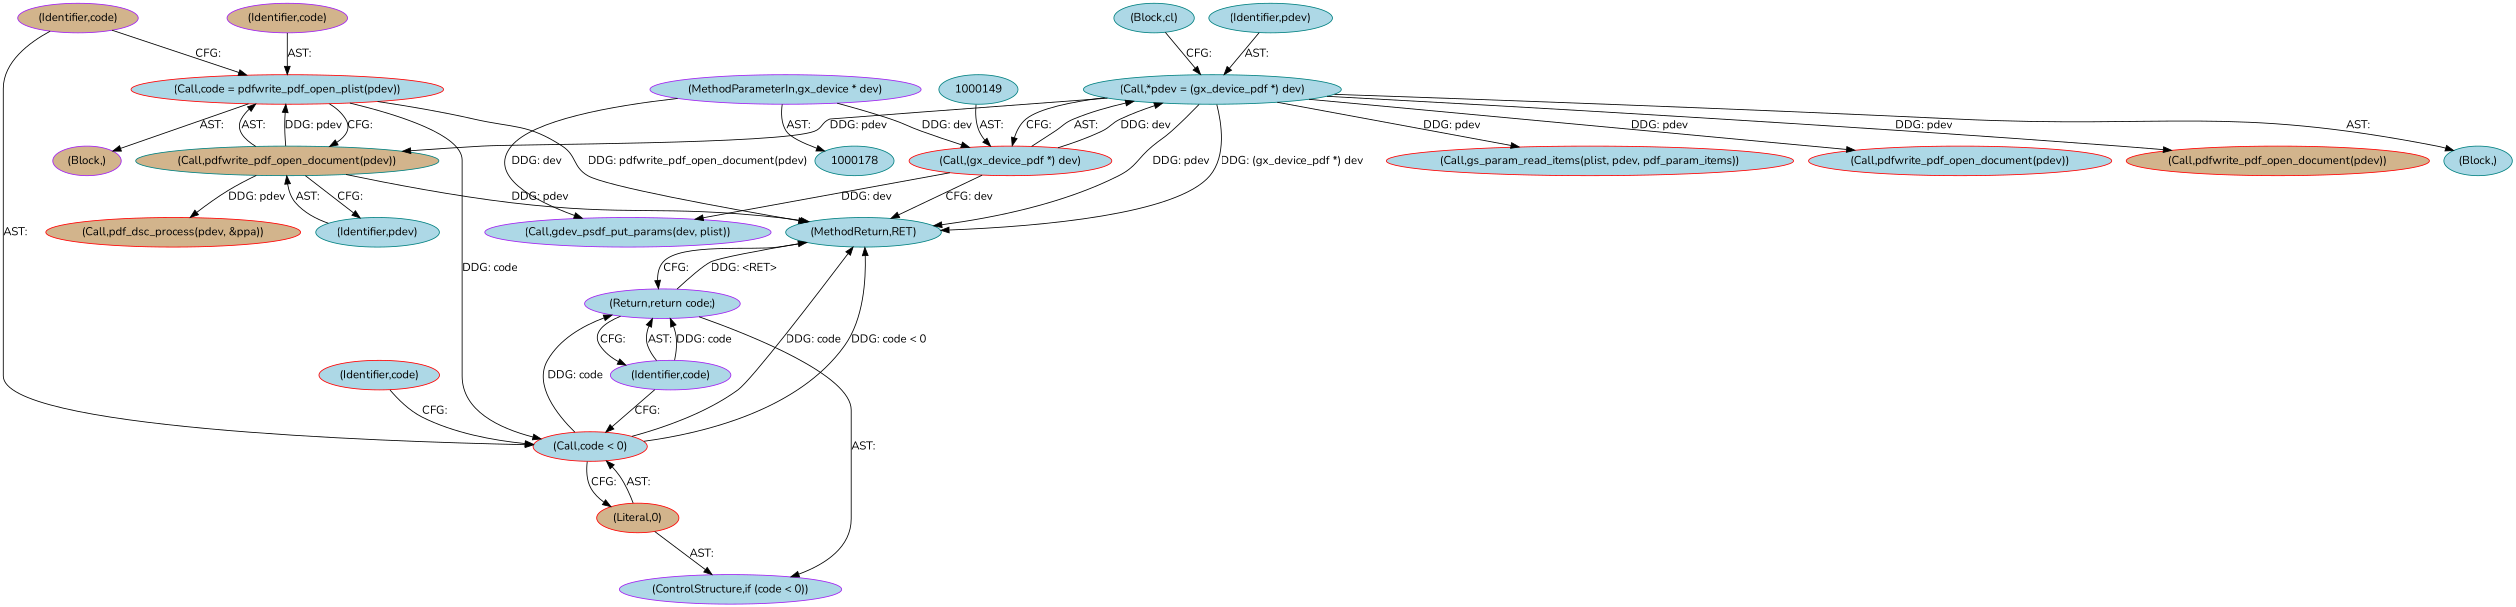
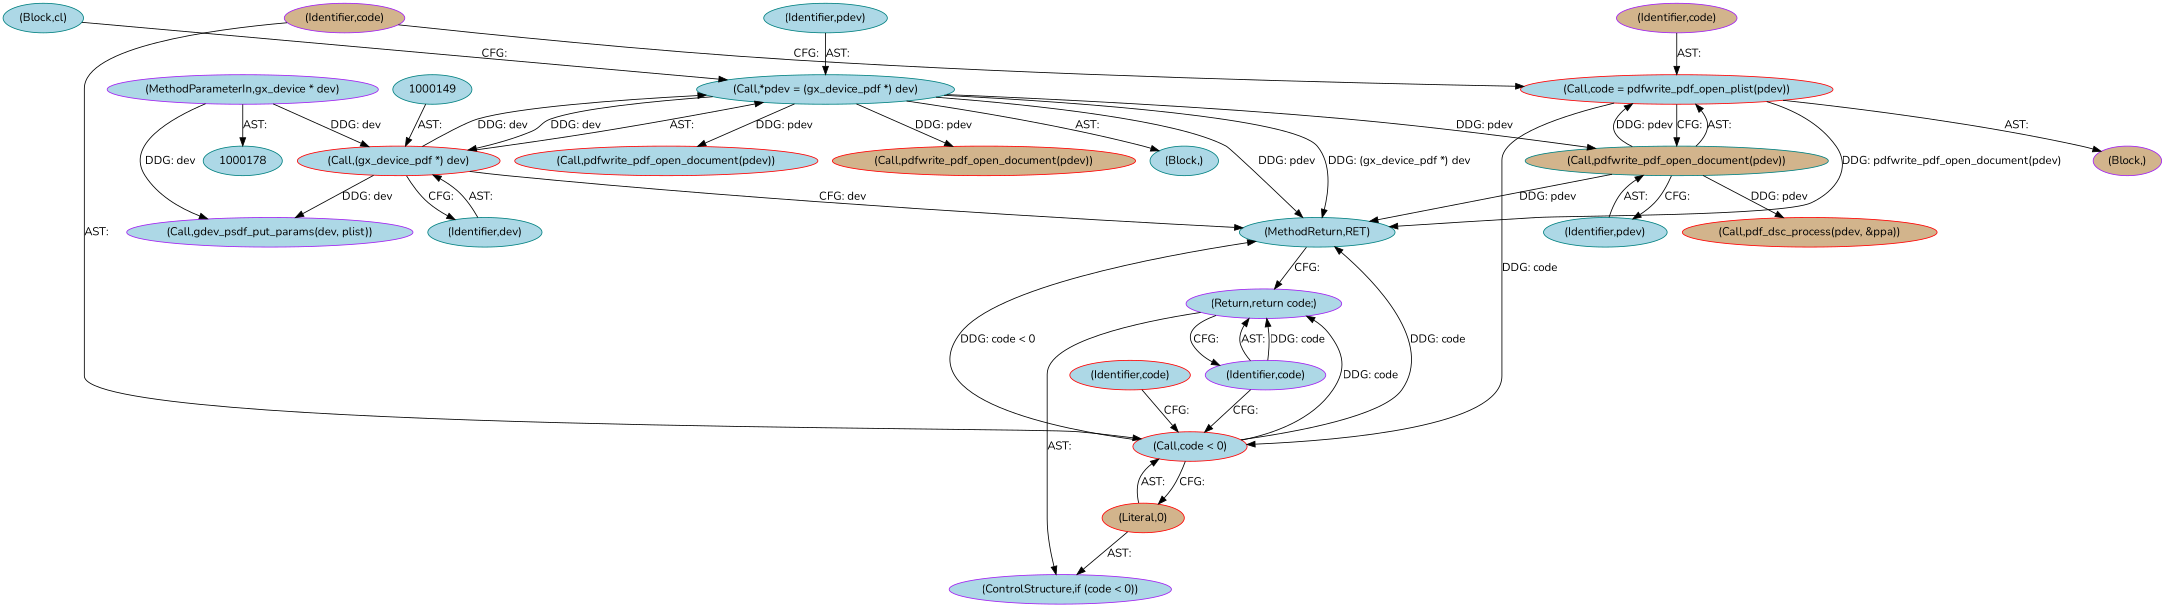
(1040, 125) -> (576, 125)
(1590, 161) -> none
none -> (485, 232)
(733, 256) -> none
